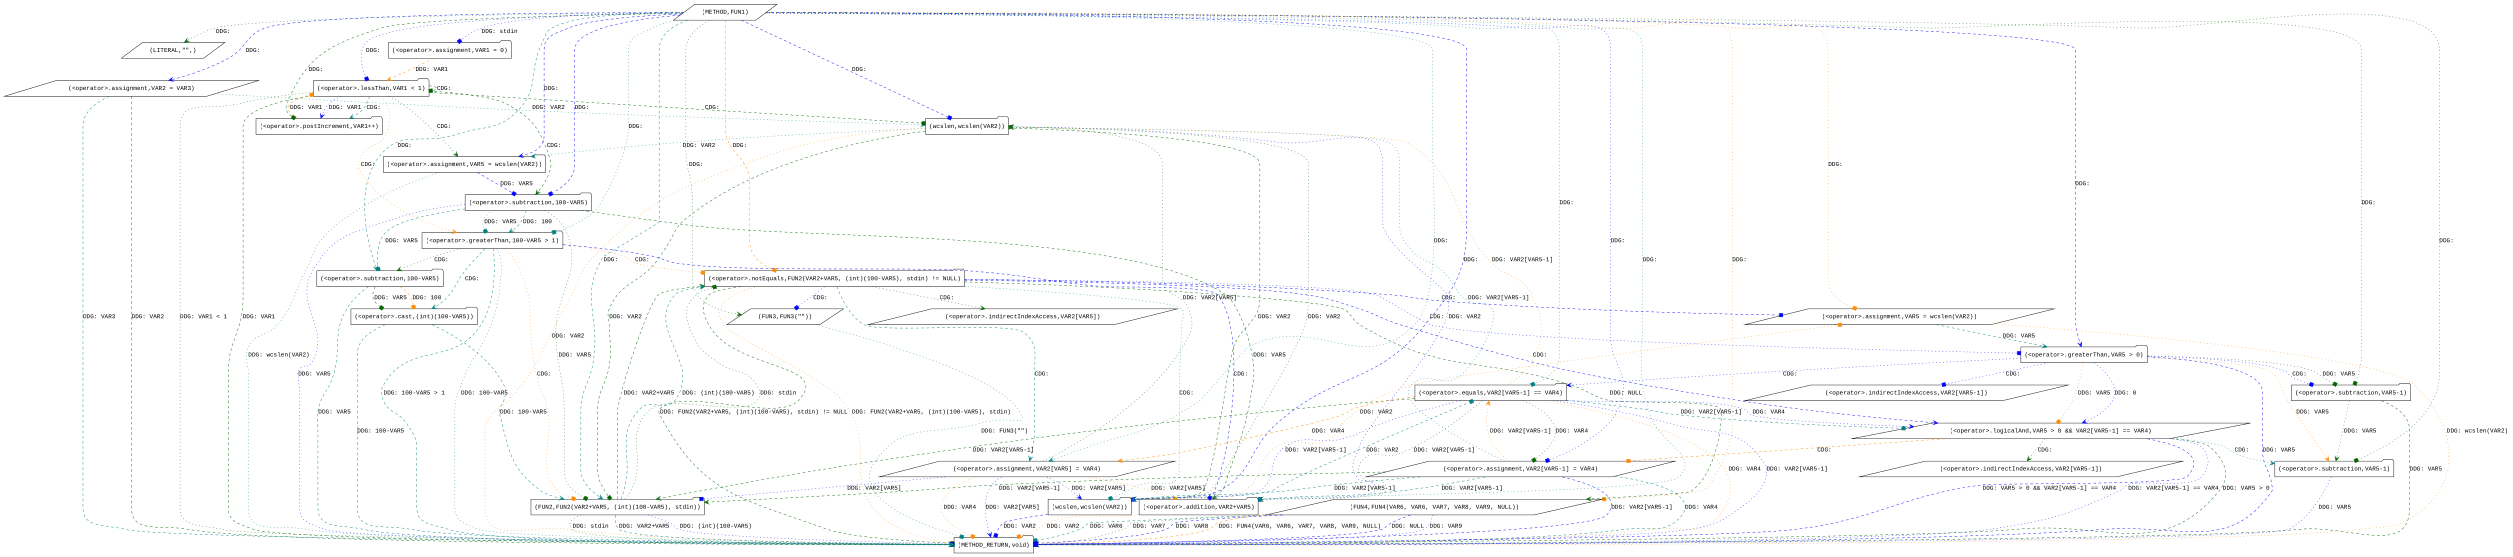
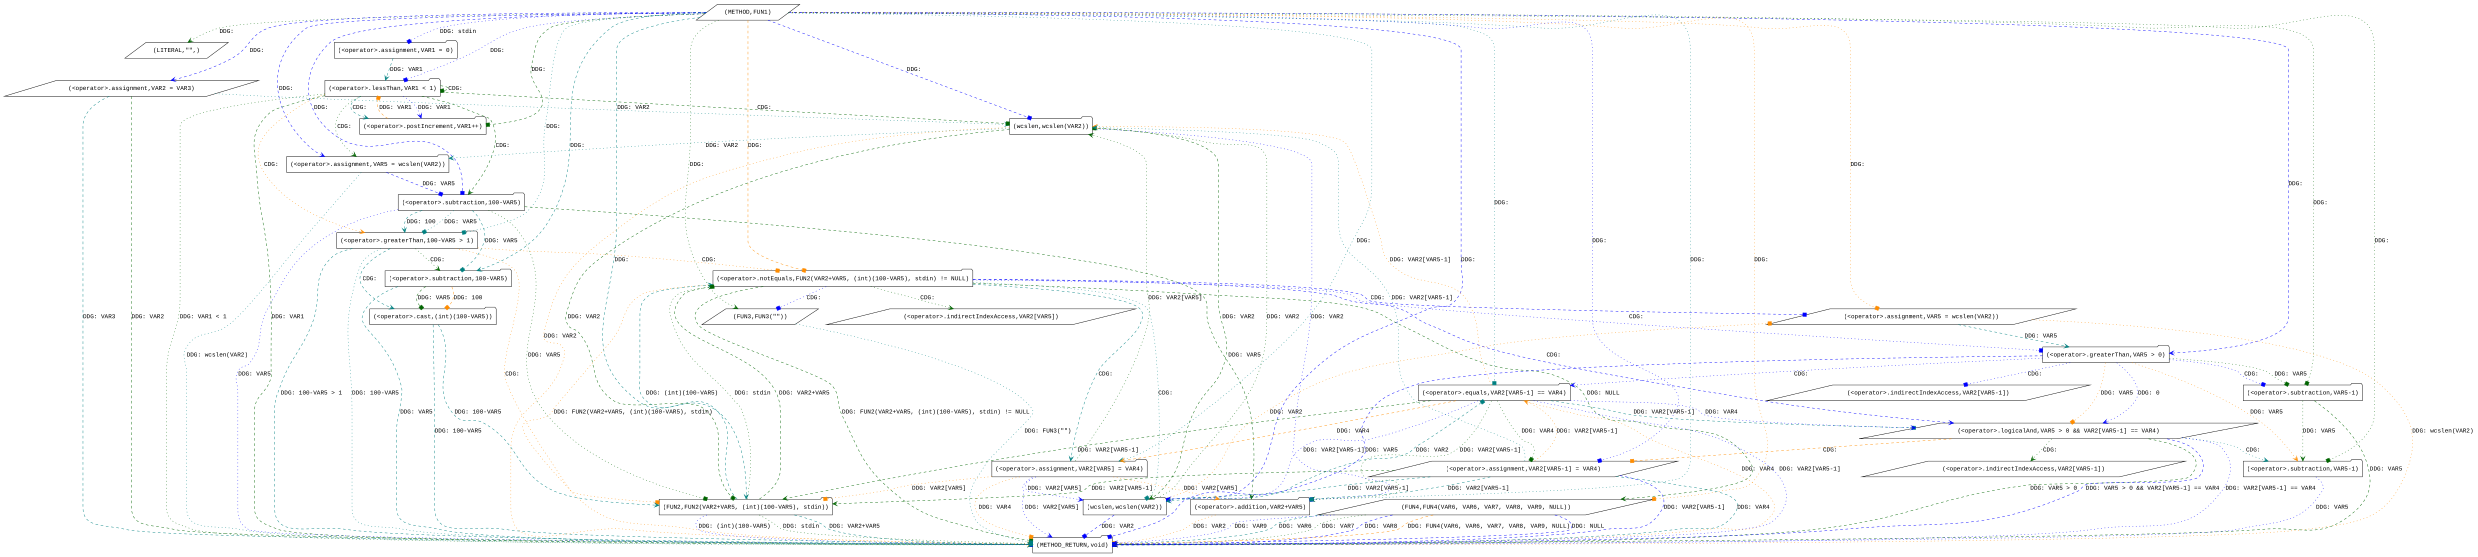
(413, 68) -> (390, 67)
(994, 273) -> none
(1027, 469) -> (1070, 469)
(825, 488) -> (910, 485)
(449, 533) -> (634, 537)
